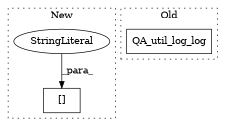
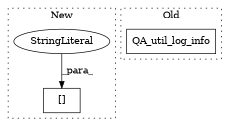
(169, 41) -> (171, 41)
